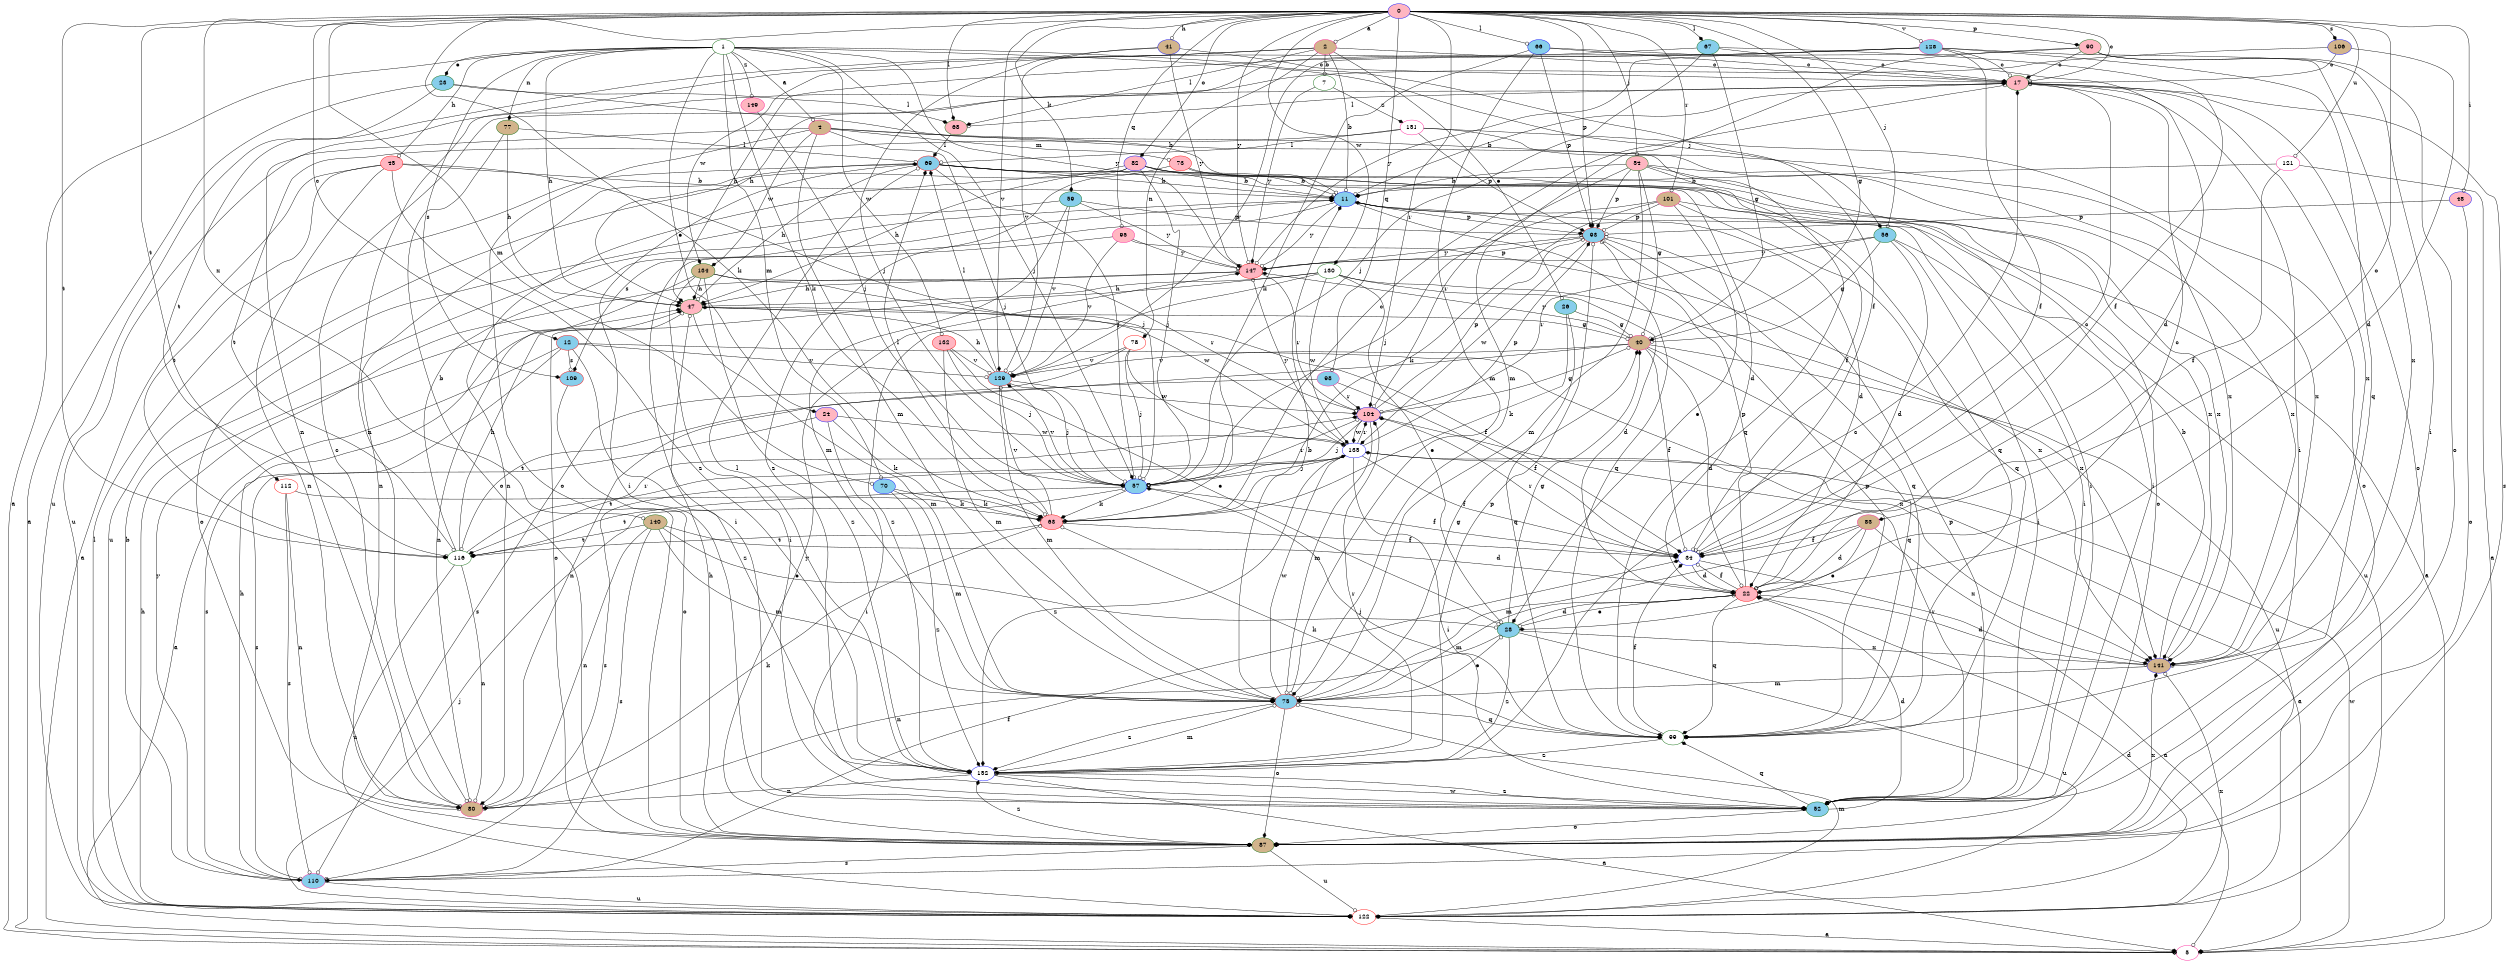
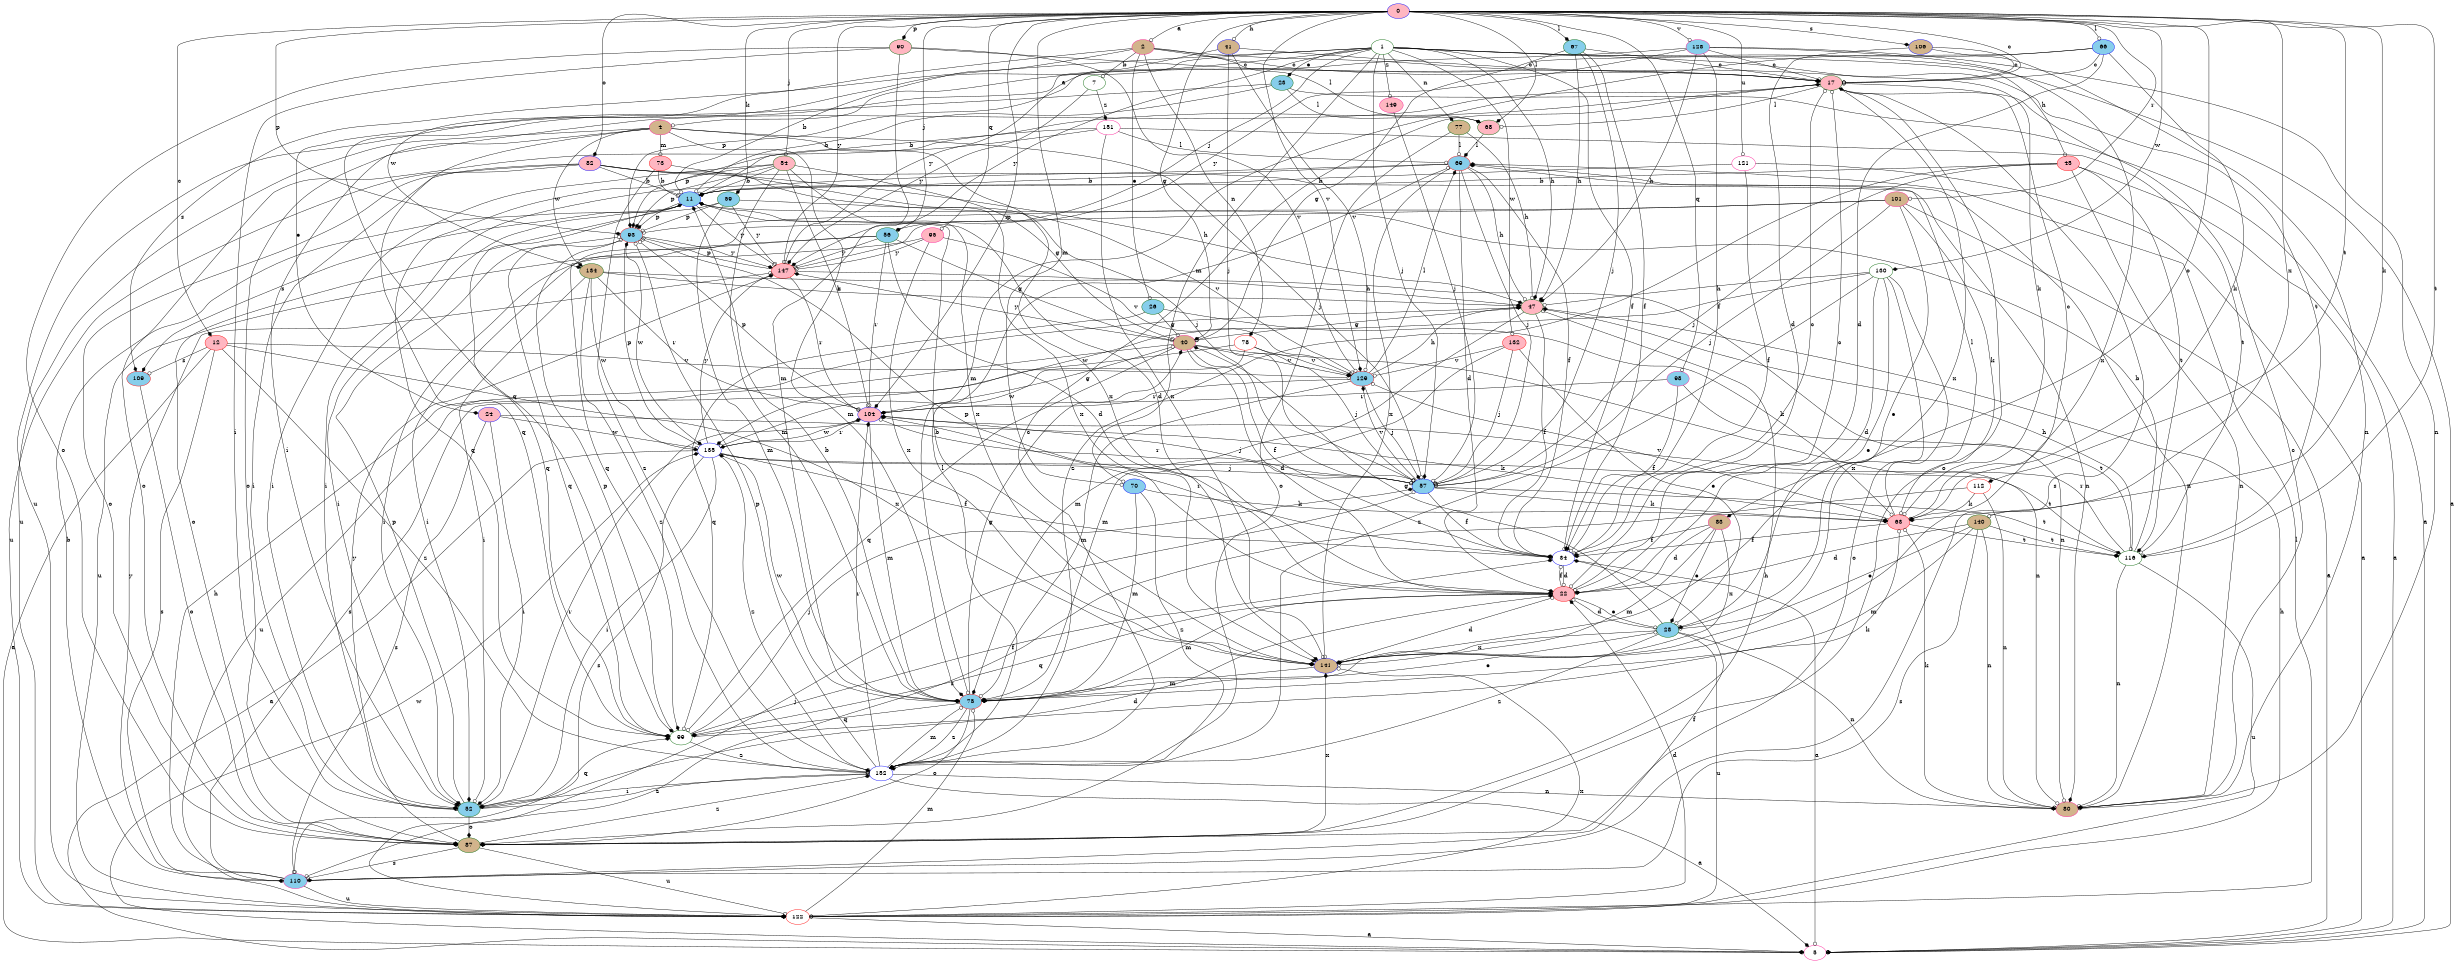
(2460, 199) -> none
(567, 343) -> (216, 343)
(1453, 791) -> (628, 791)
